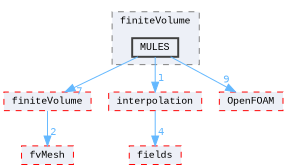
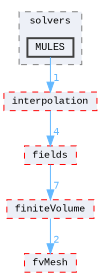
(156, 21) -> (50, 21)
(106, 72) -> (50, 177)
(251, 101) -> none
